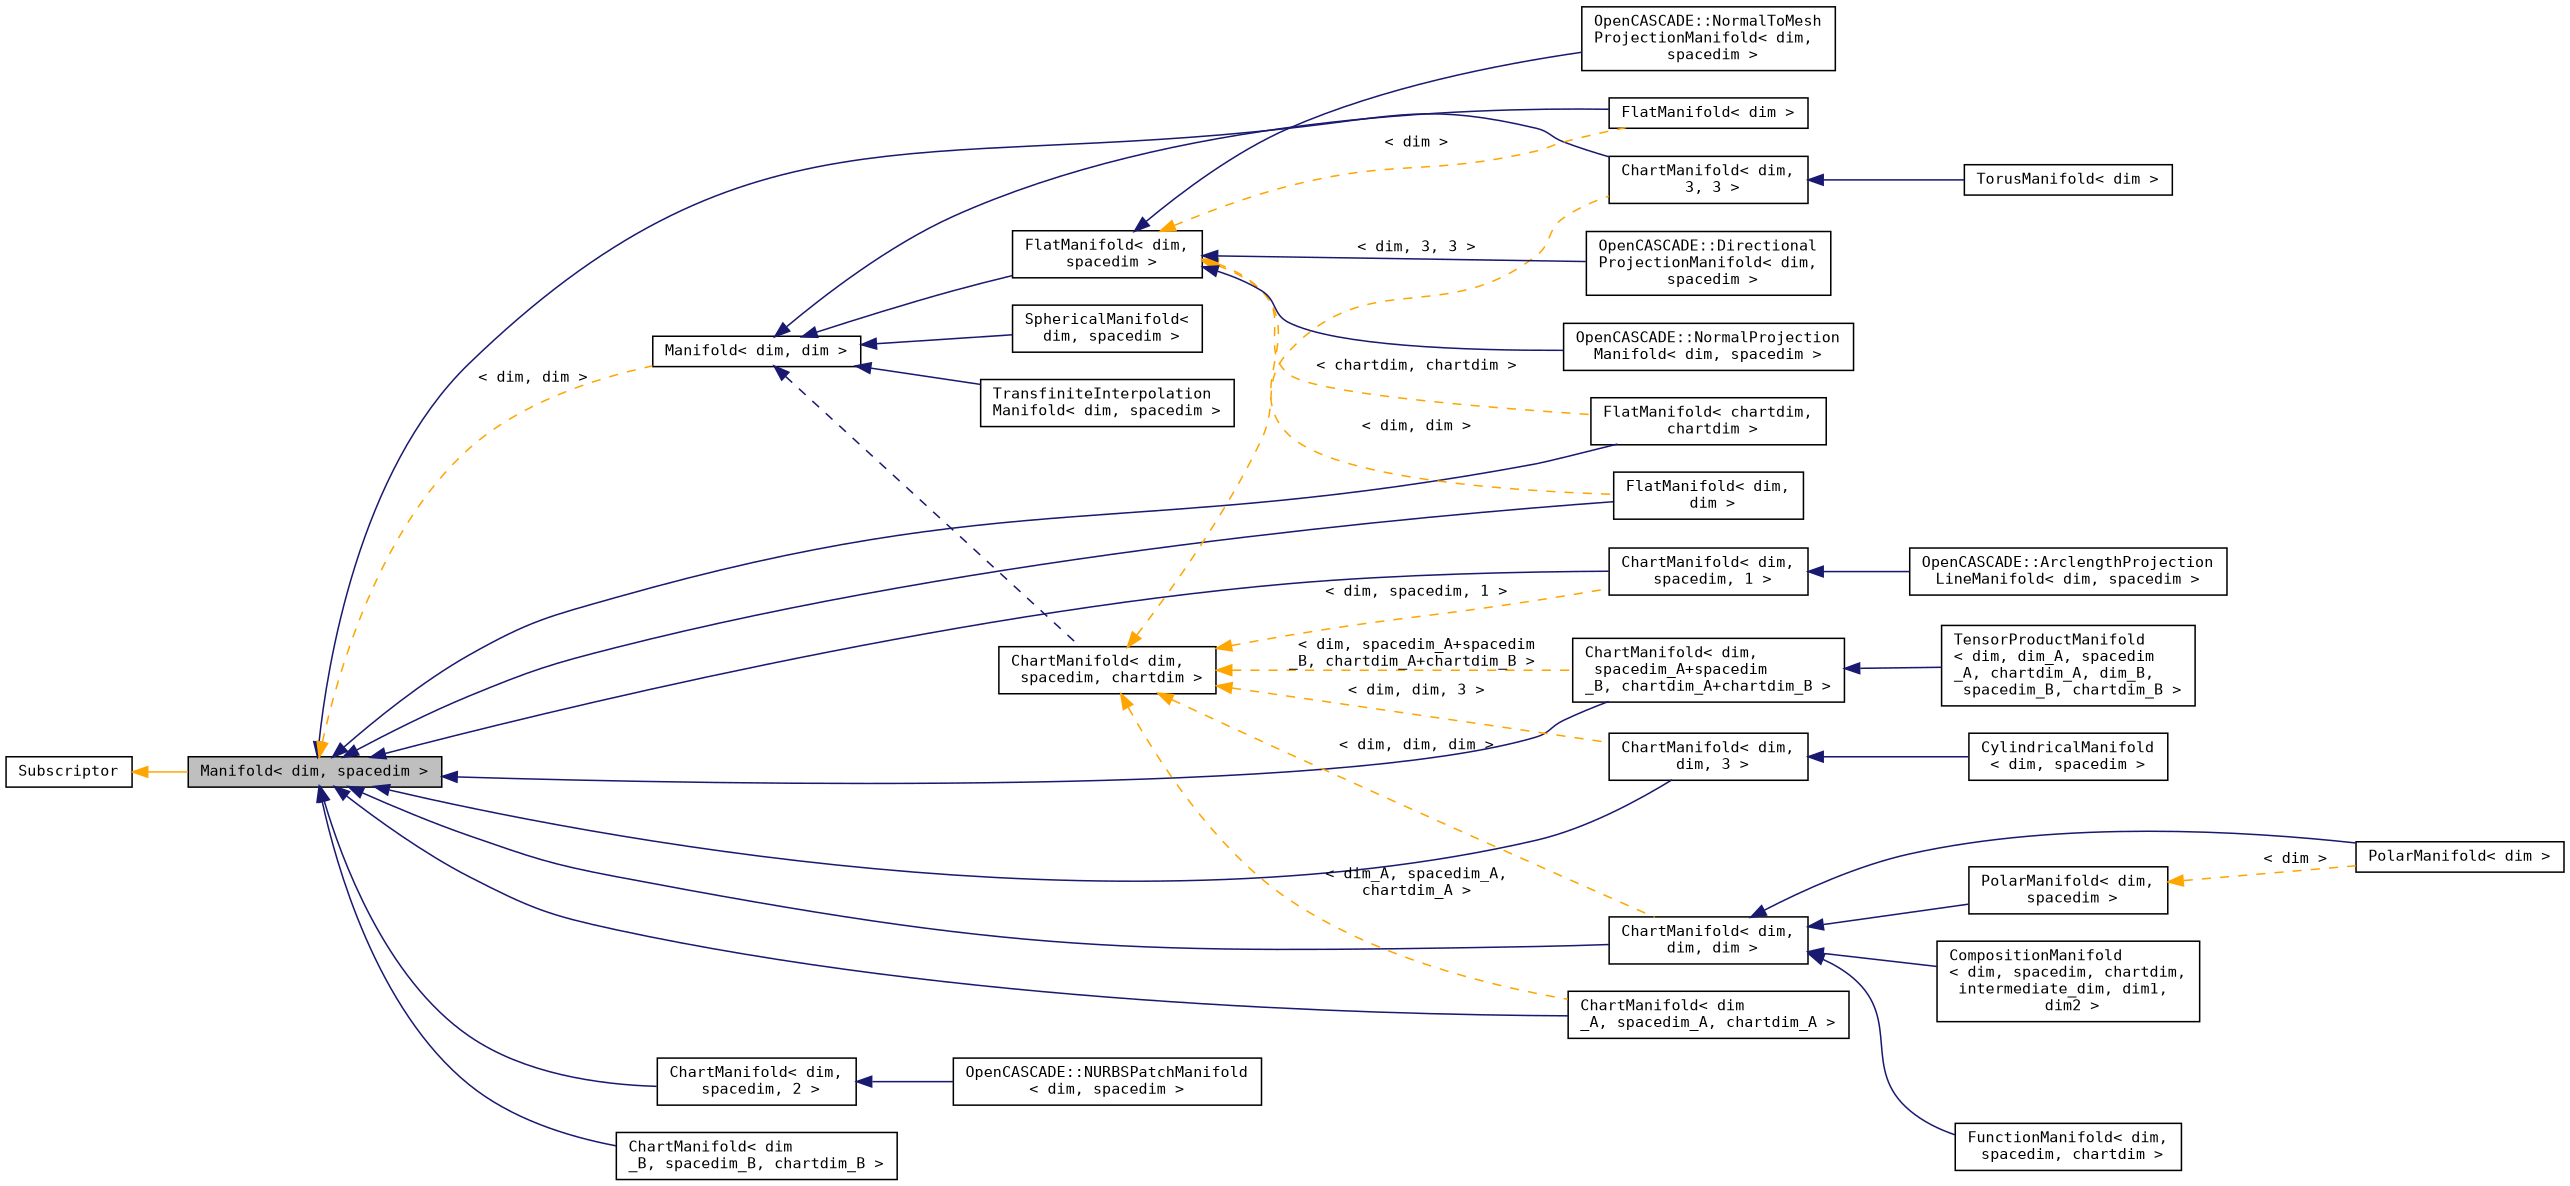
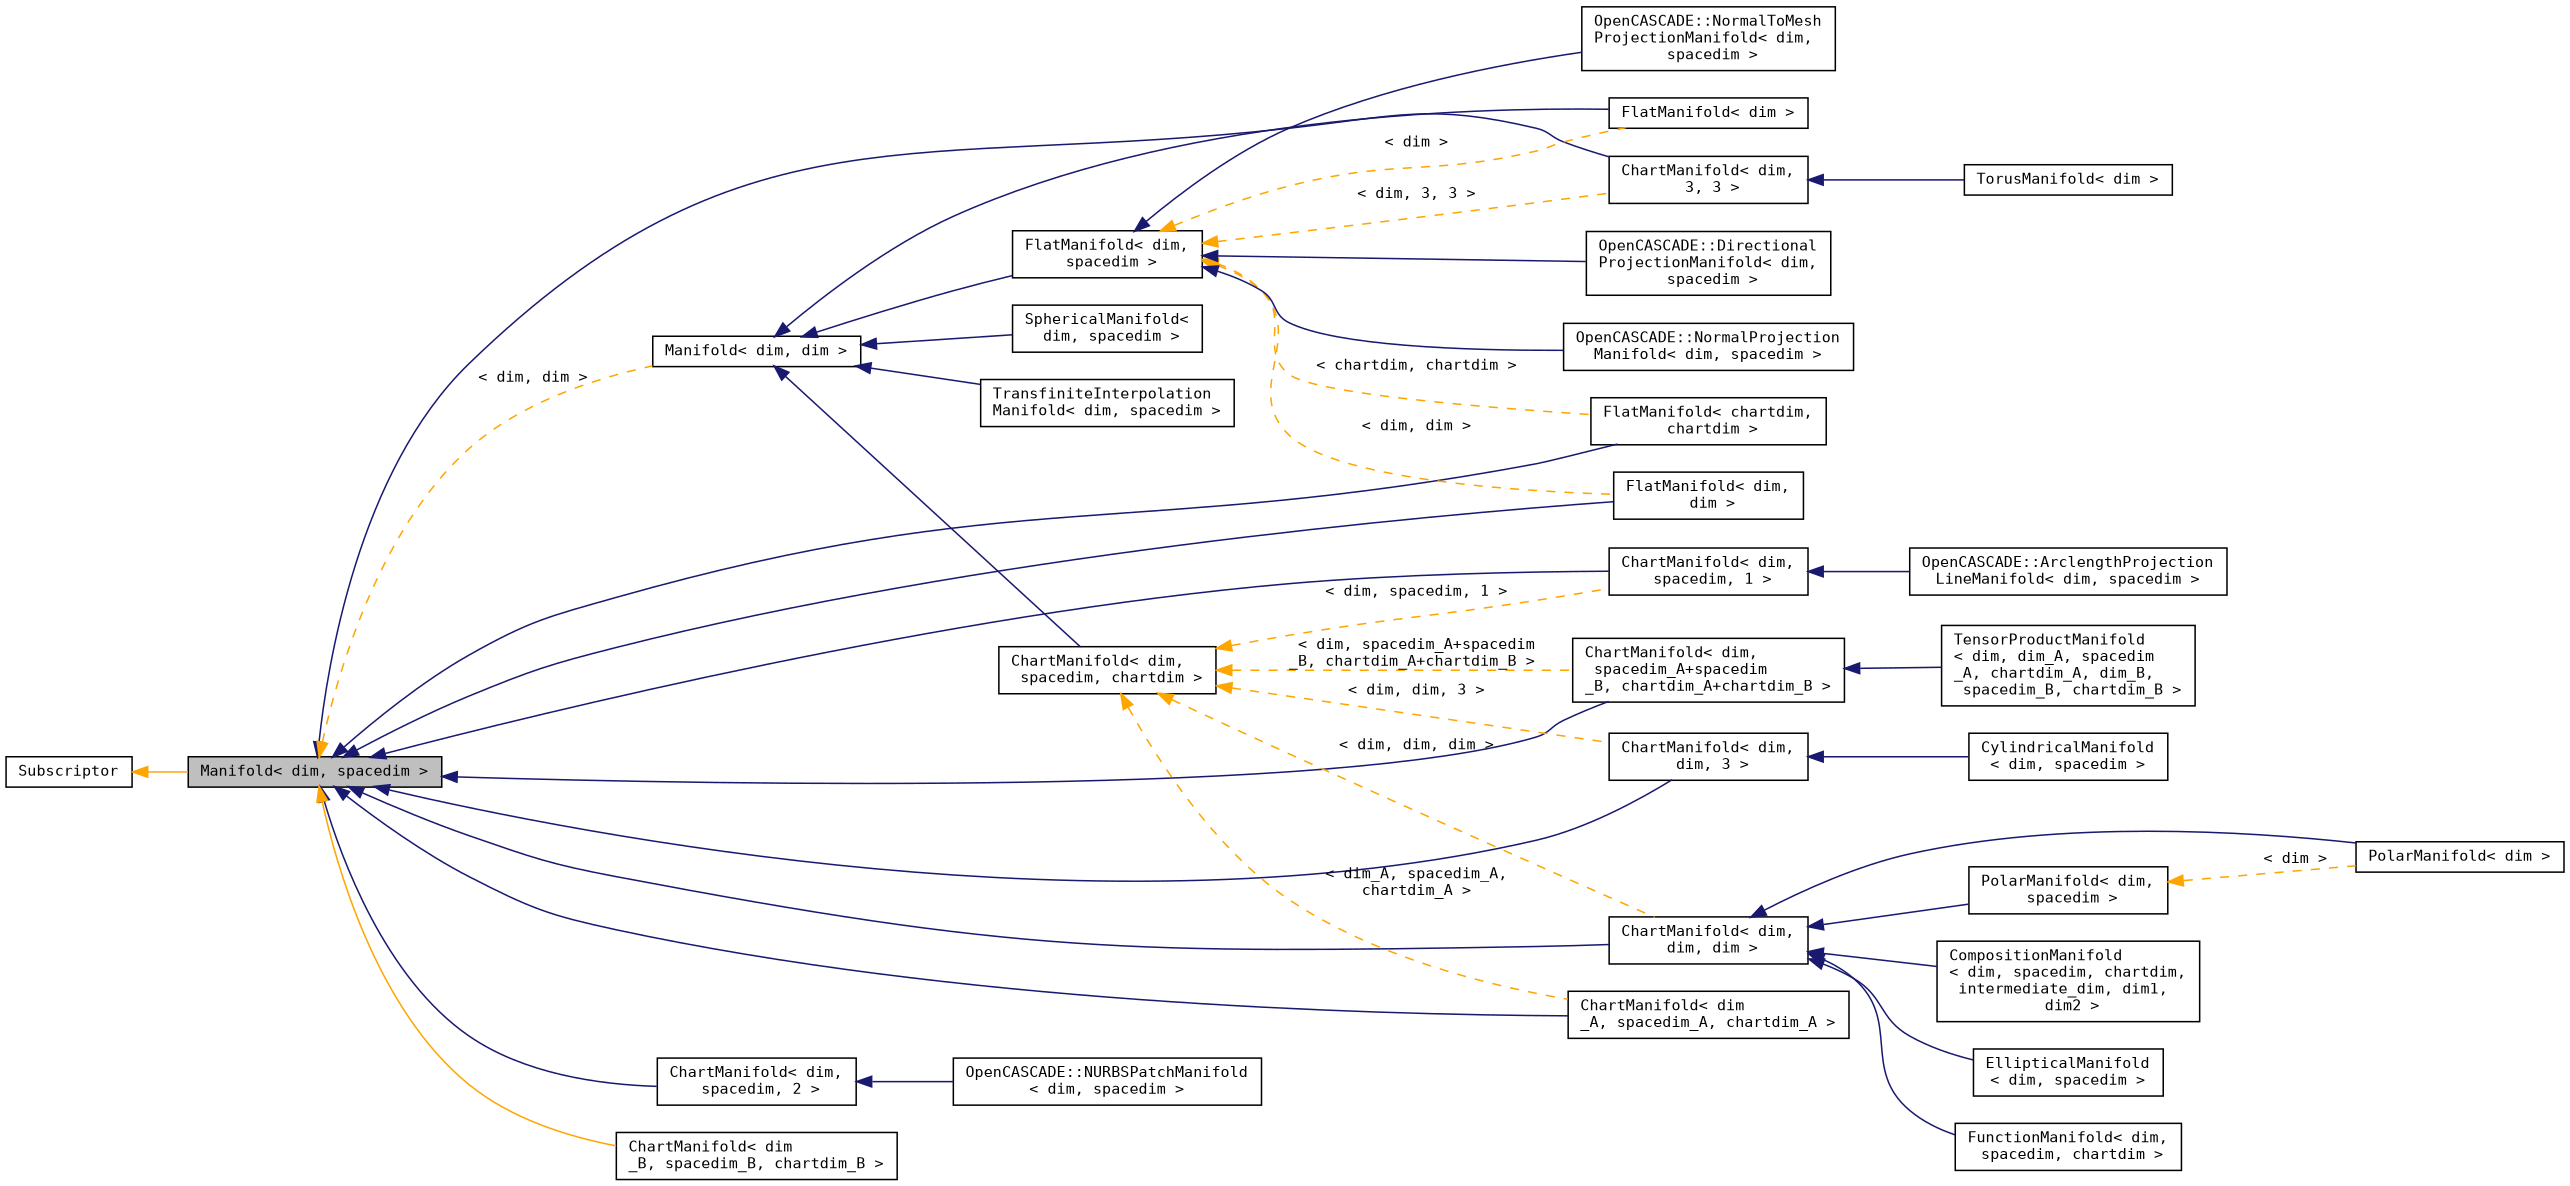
(1292, 349) -> (1413, 218)
(933, 512) -> (933, 512)
(414, 1024) -> (414, 1024)
none -> (2068, 1073)
